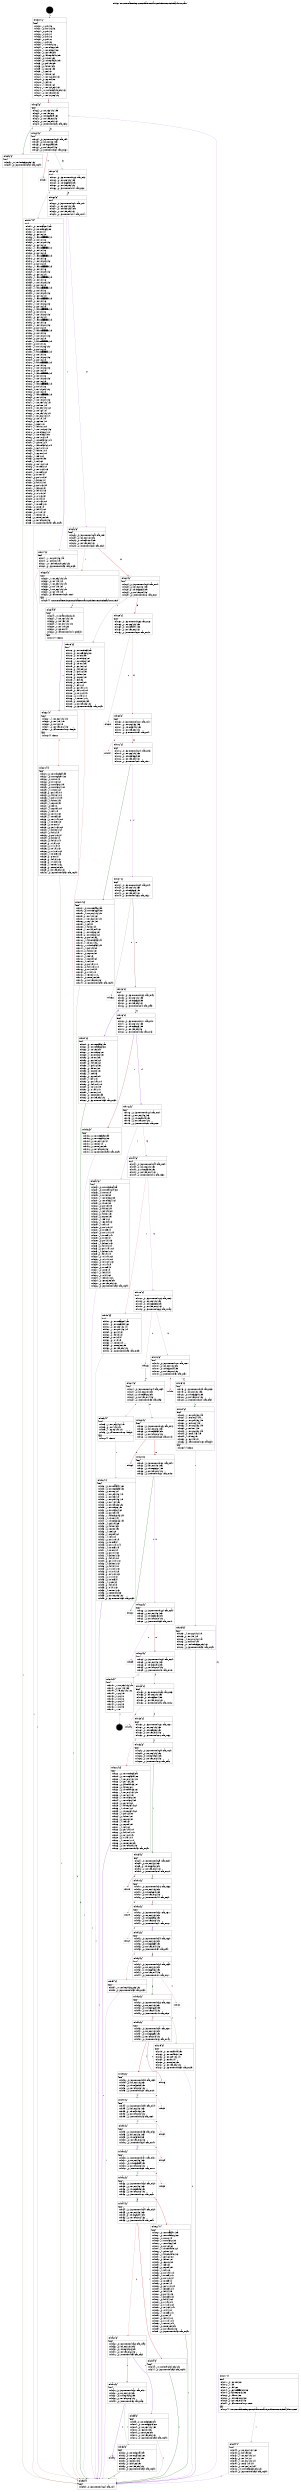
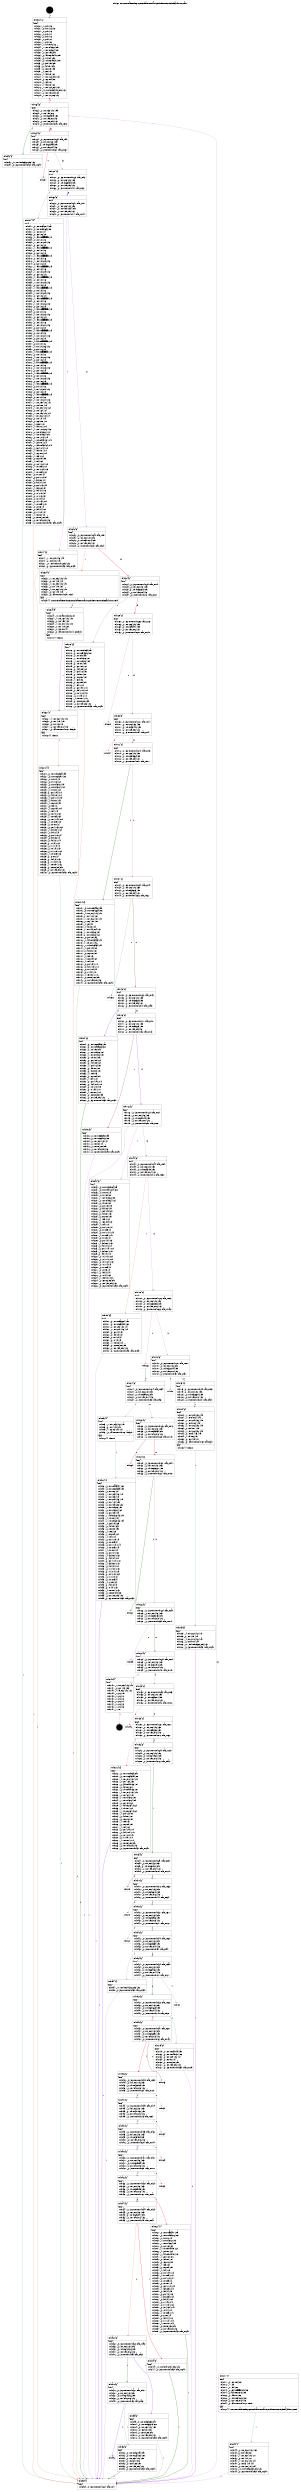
(48, 100) -> (50, 101)
(92, 1883) -> (88, 1794)
